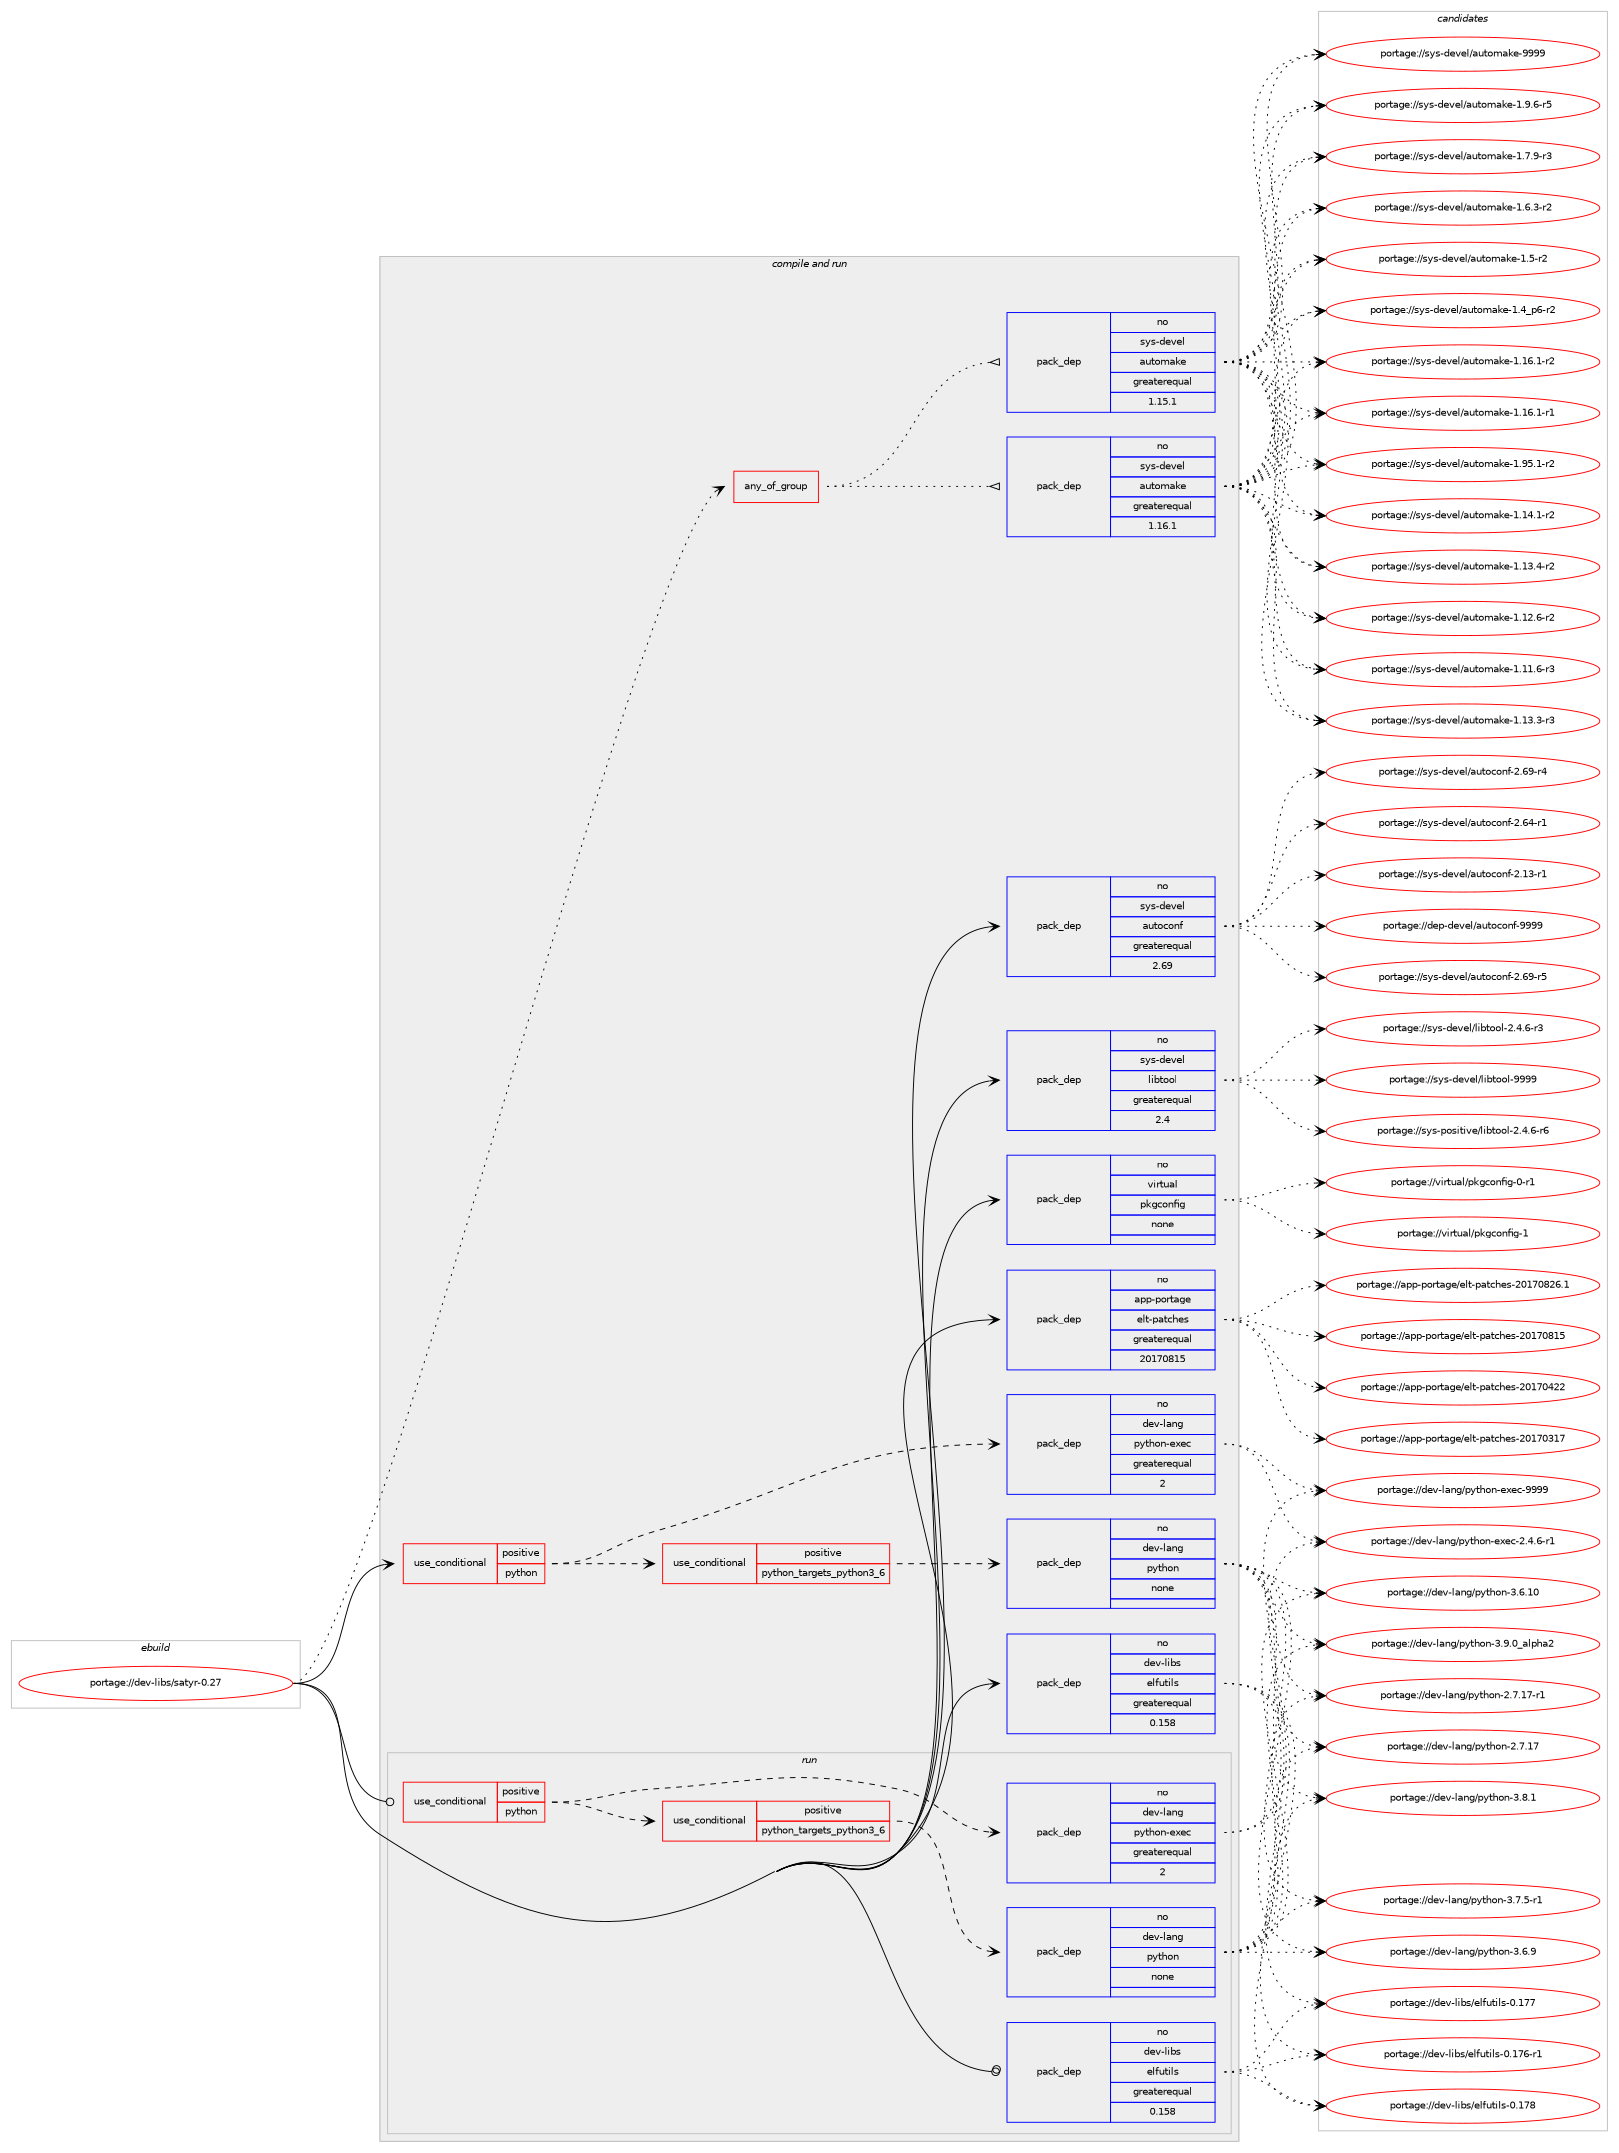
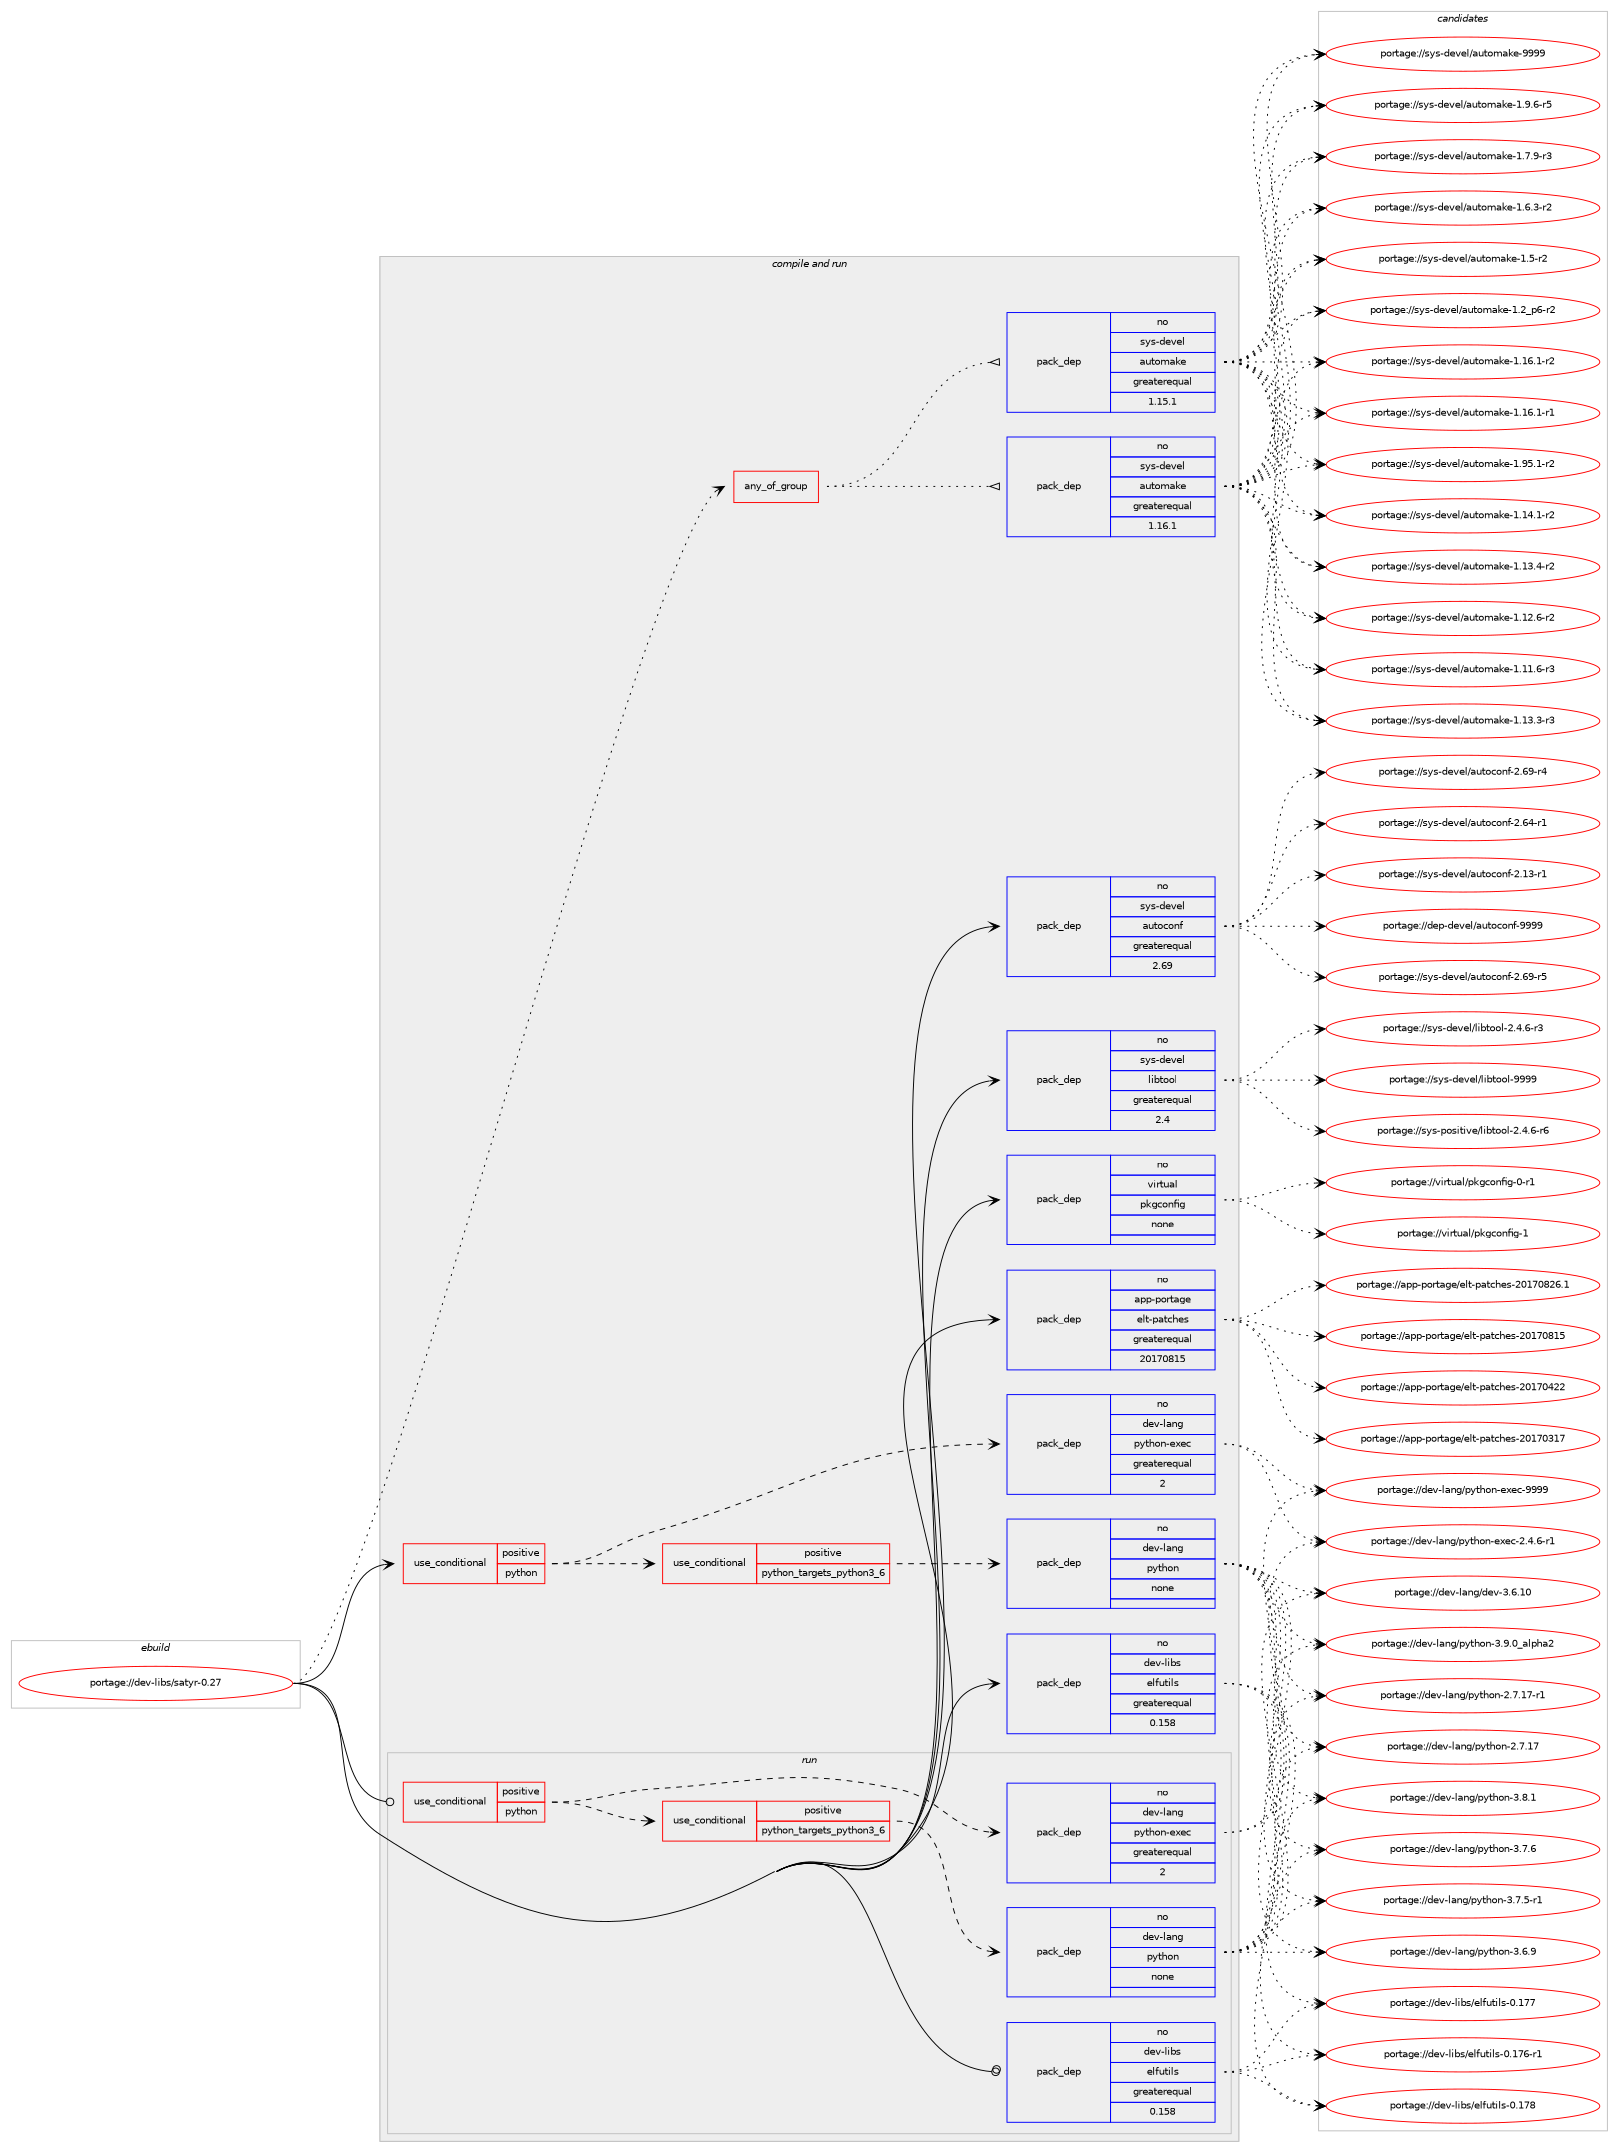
(1463, 311) -> (1463, 311)
(1463, 1593) -> (1463, 1593)
none -> (1463, 1850)
